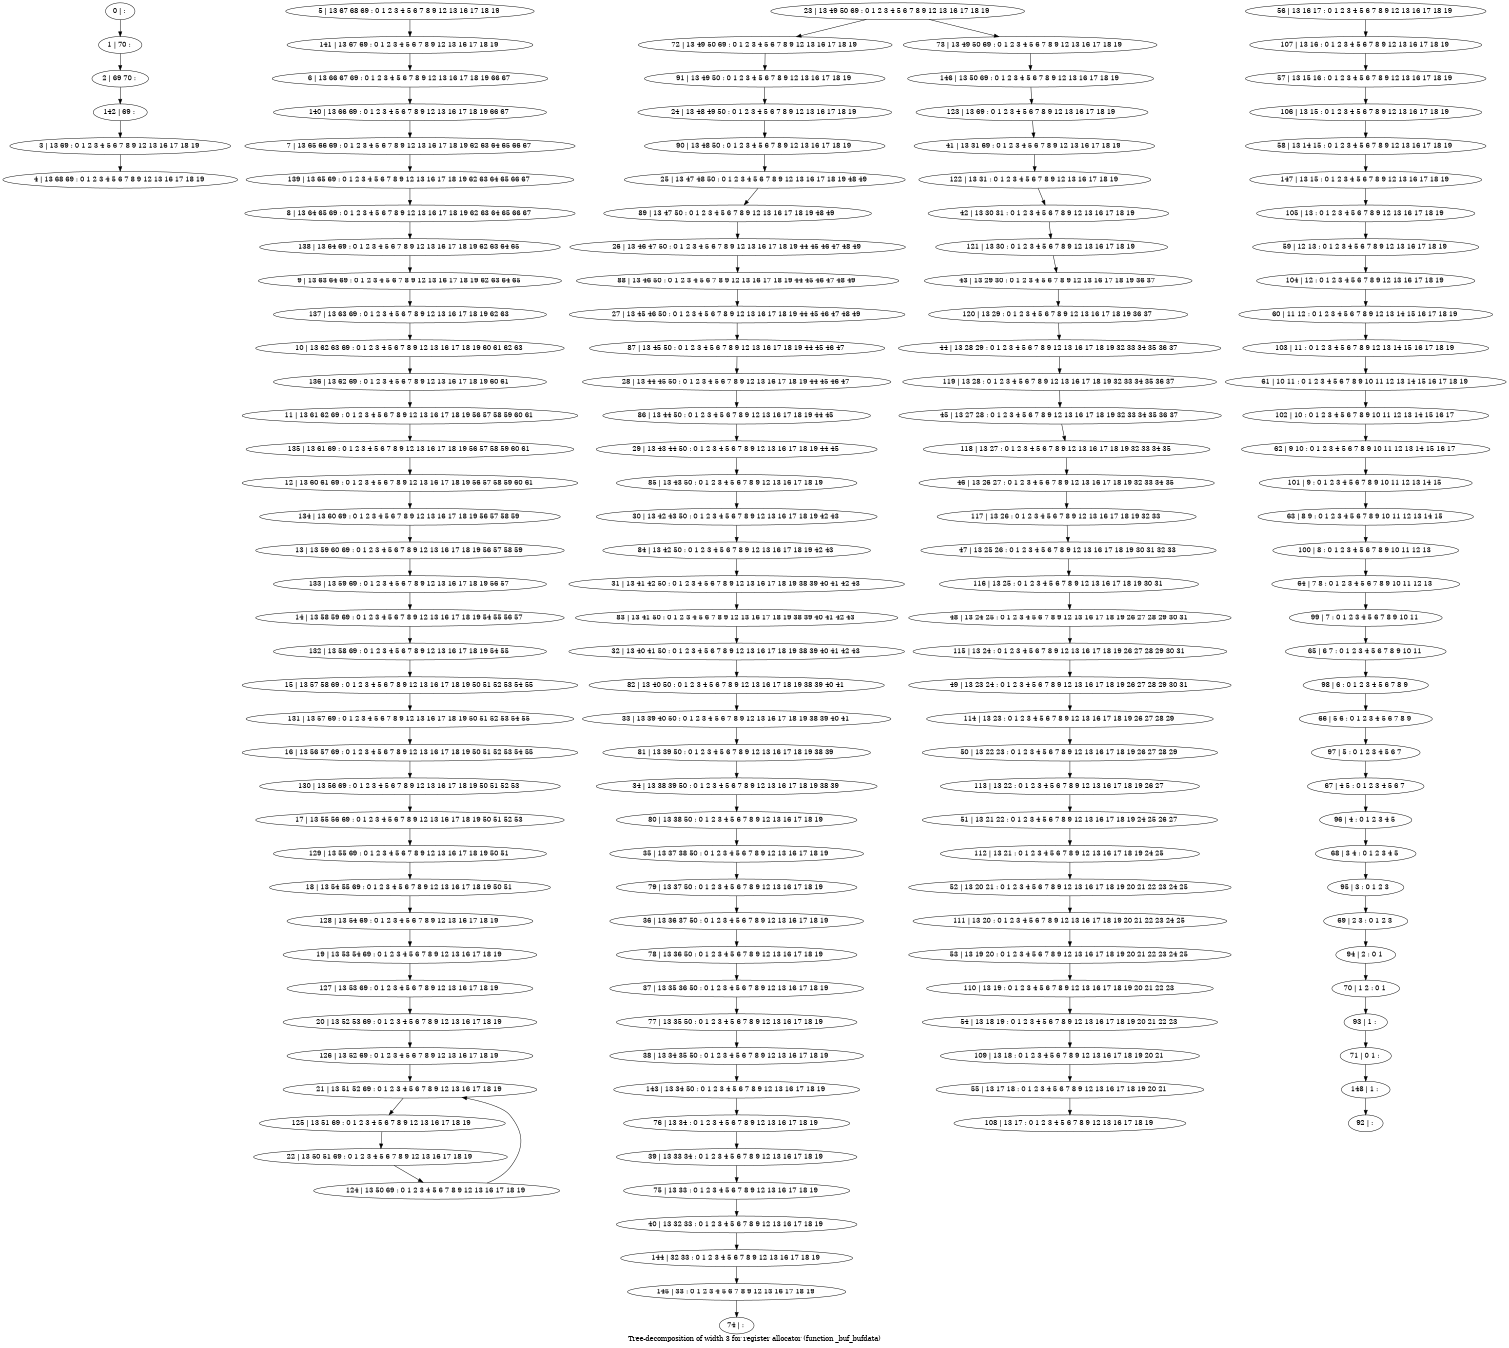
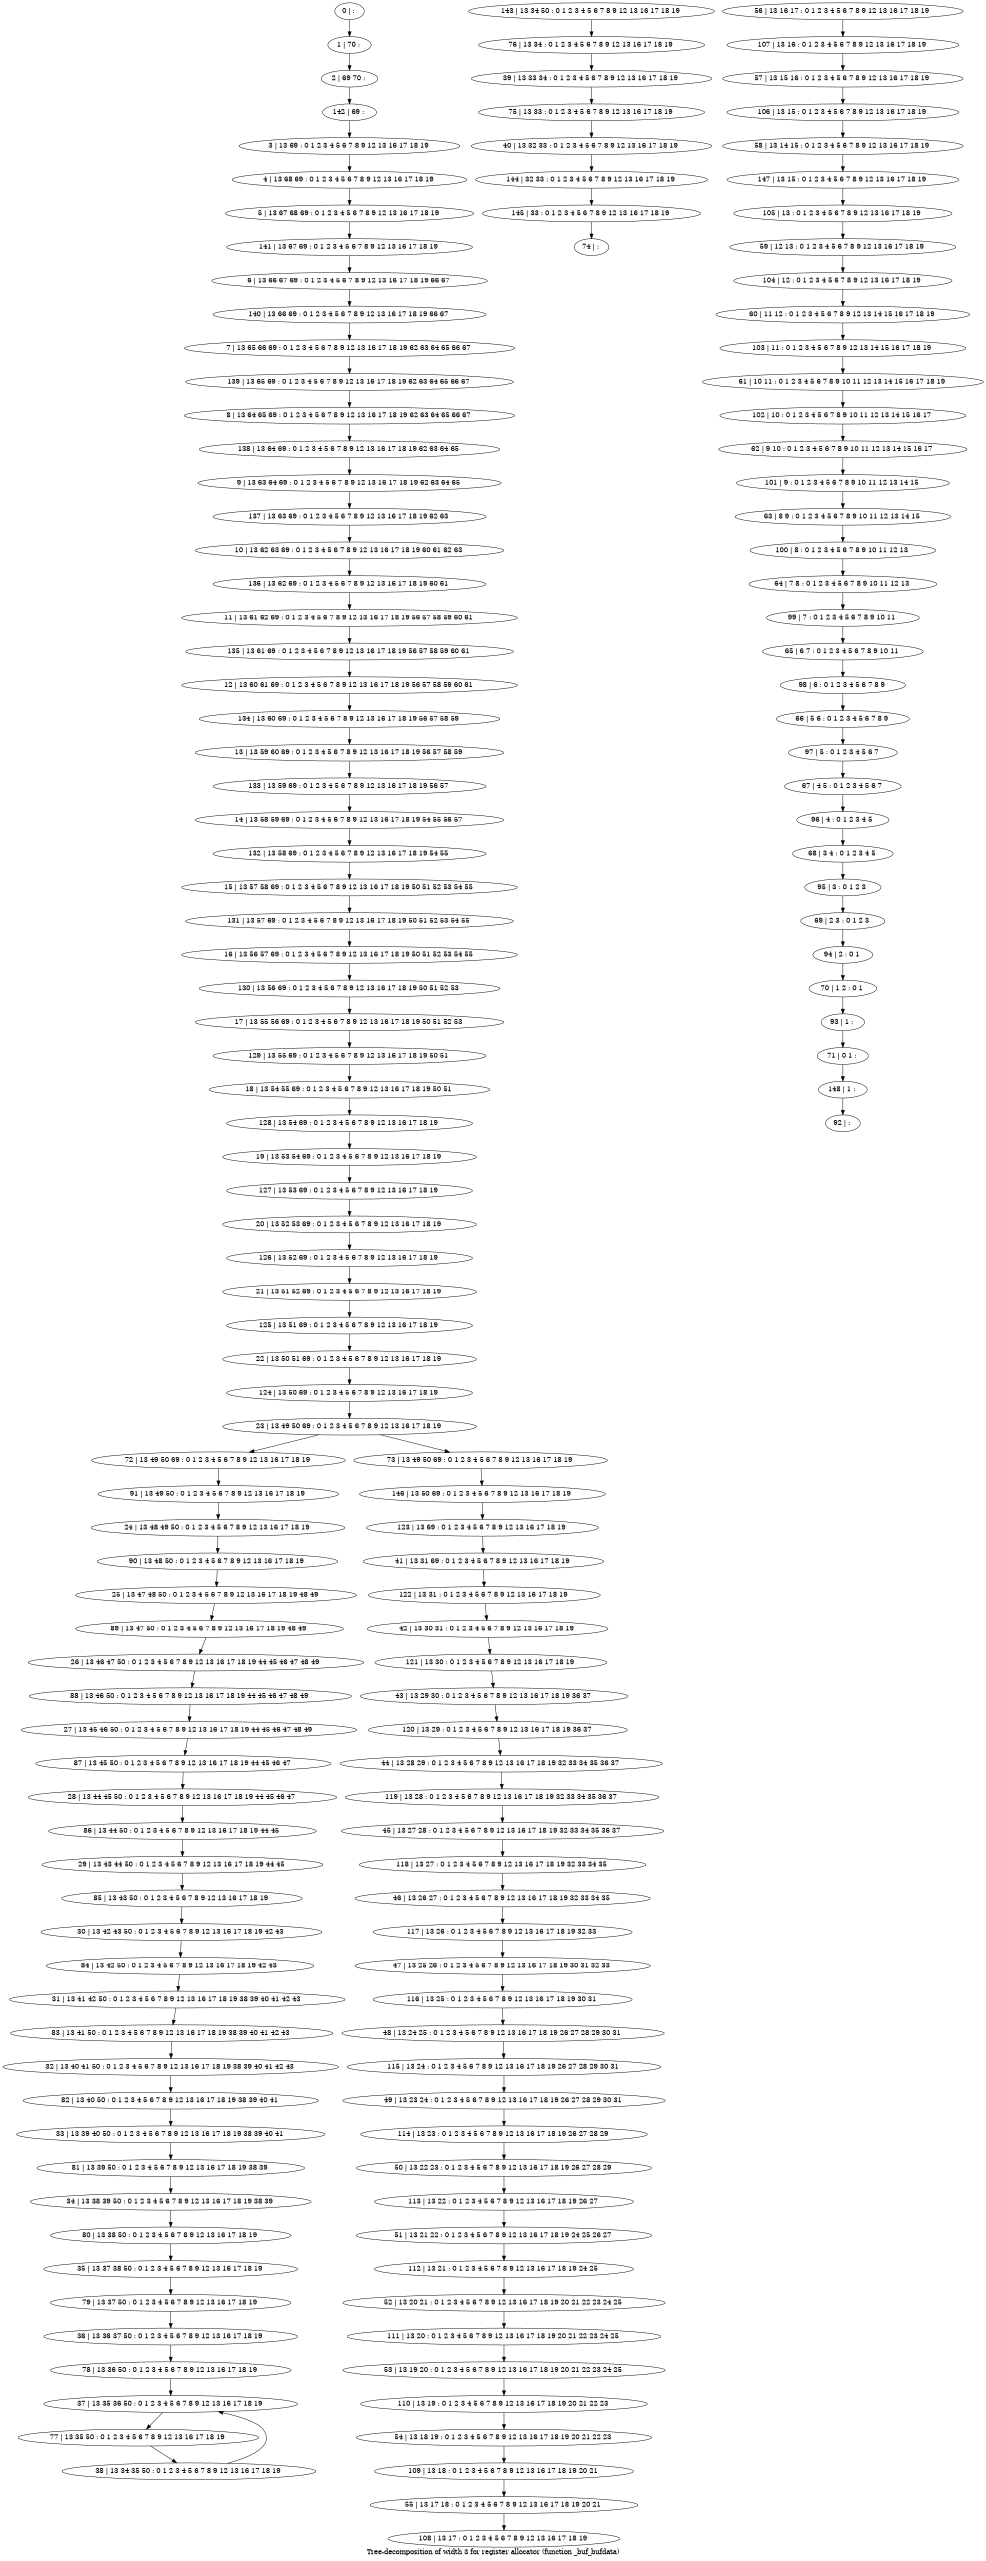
none -> (350, 194)
(737, 1070) -> (266, 2436)
(519, 1132) -> (350, 1407)
